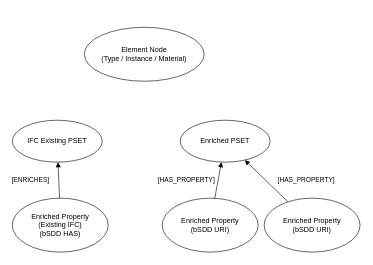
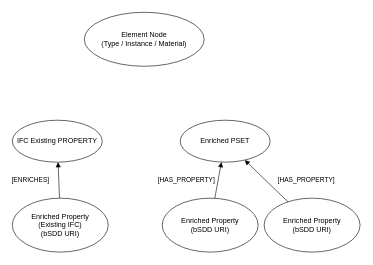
(144, 54) -> (144, 39)
(57, 141) -> (57, 141)
(60, 225) -> (60, 225)
